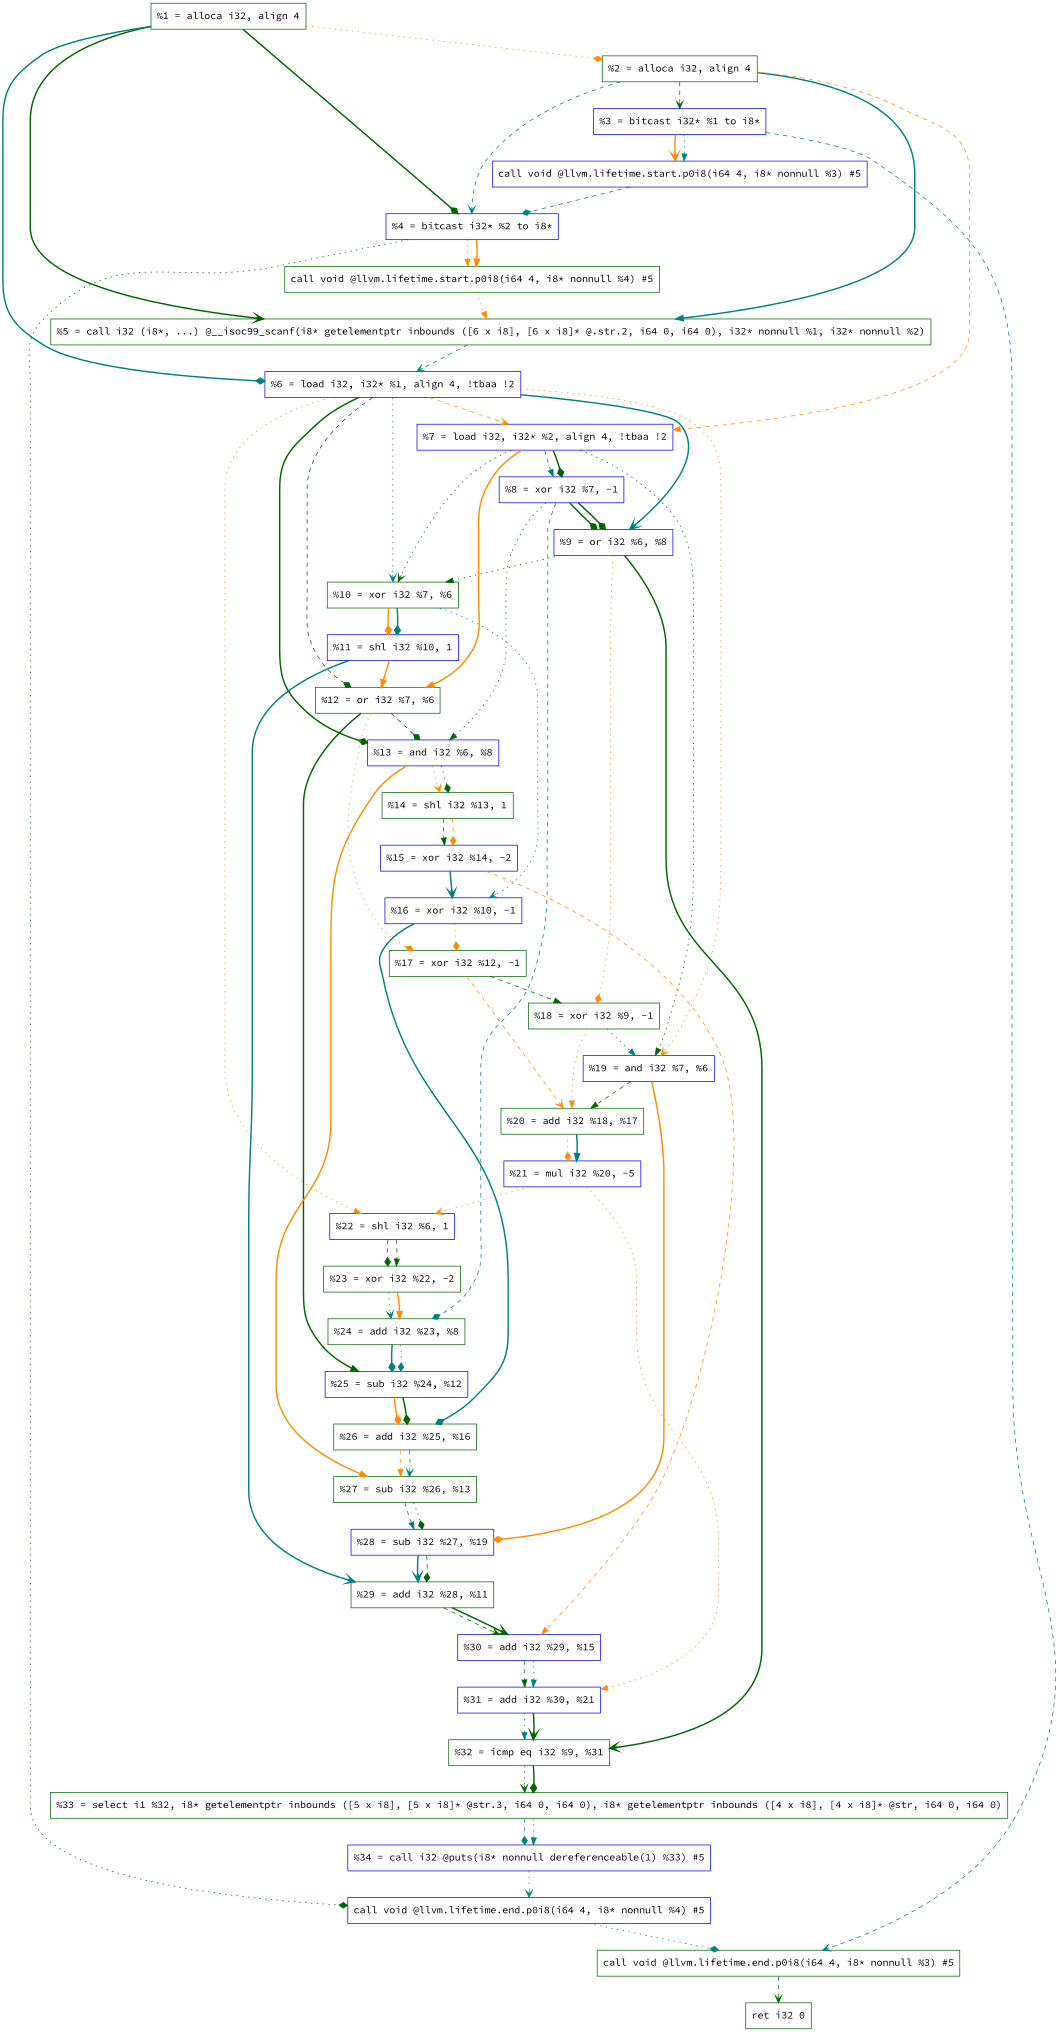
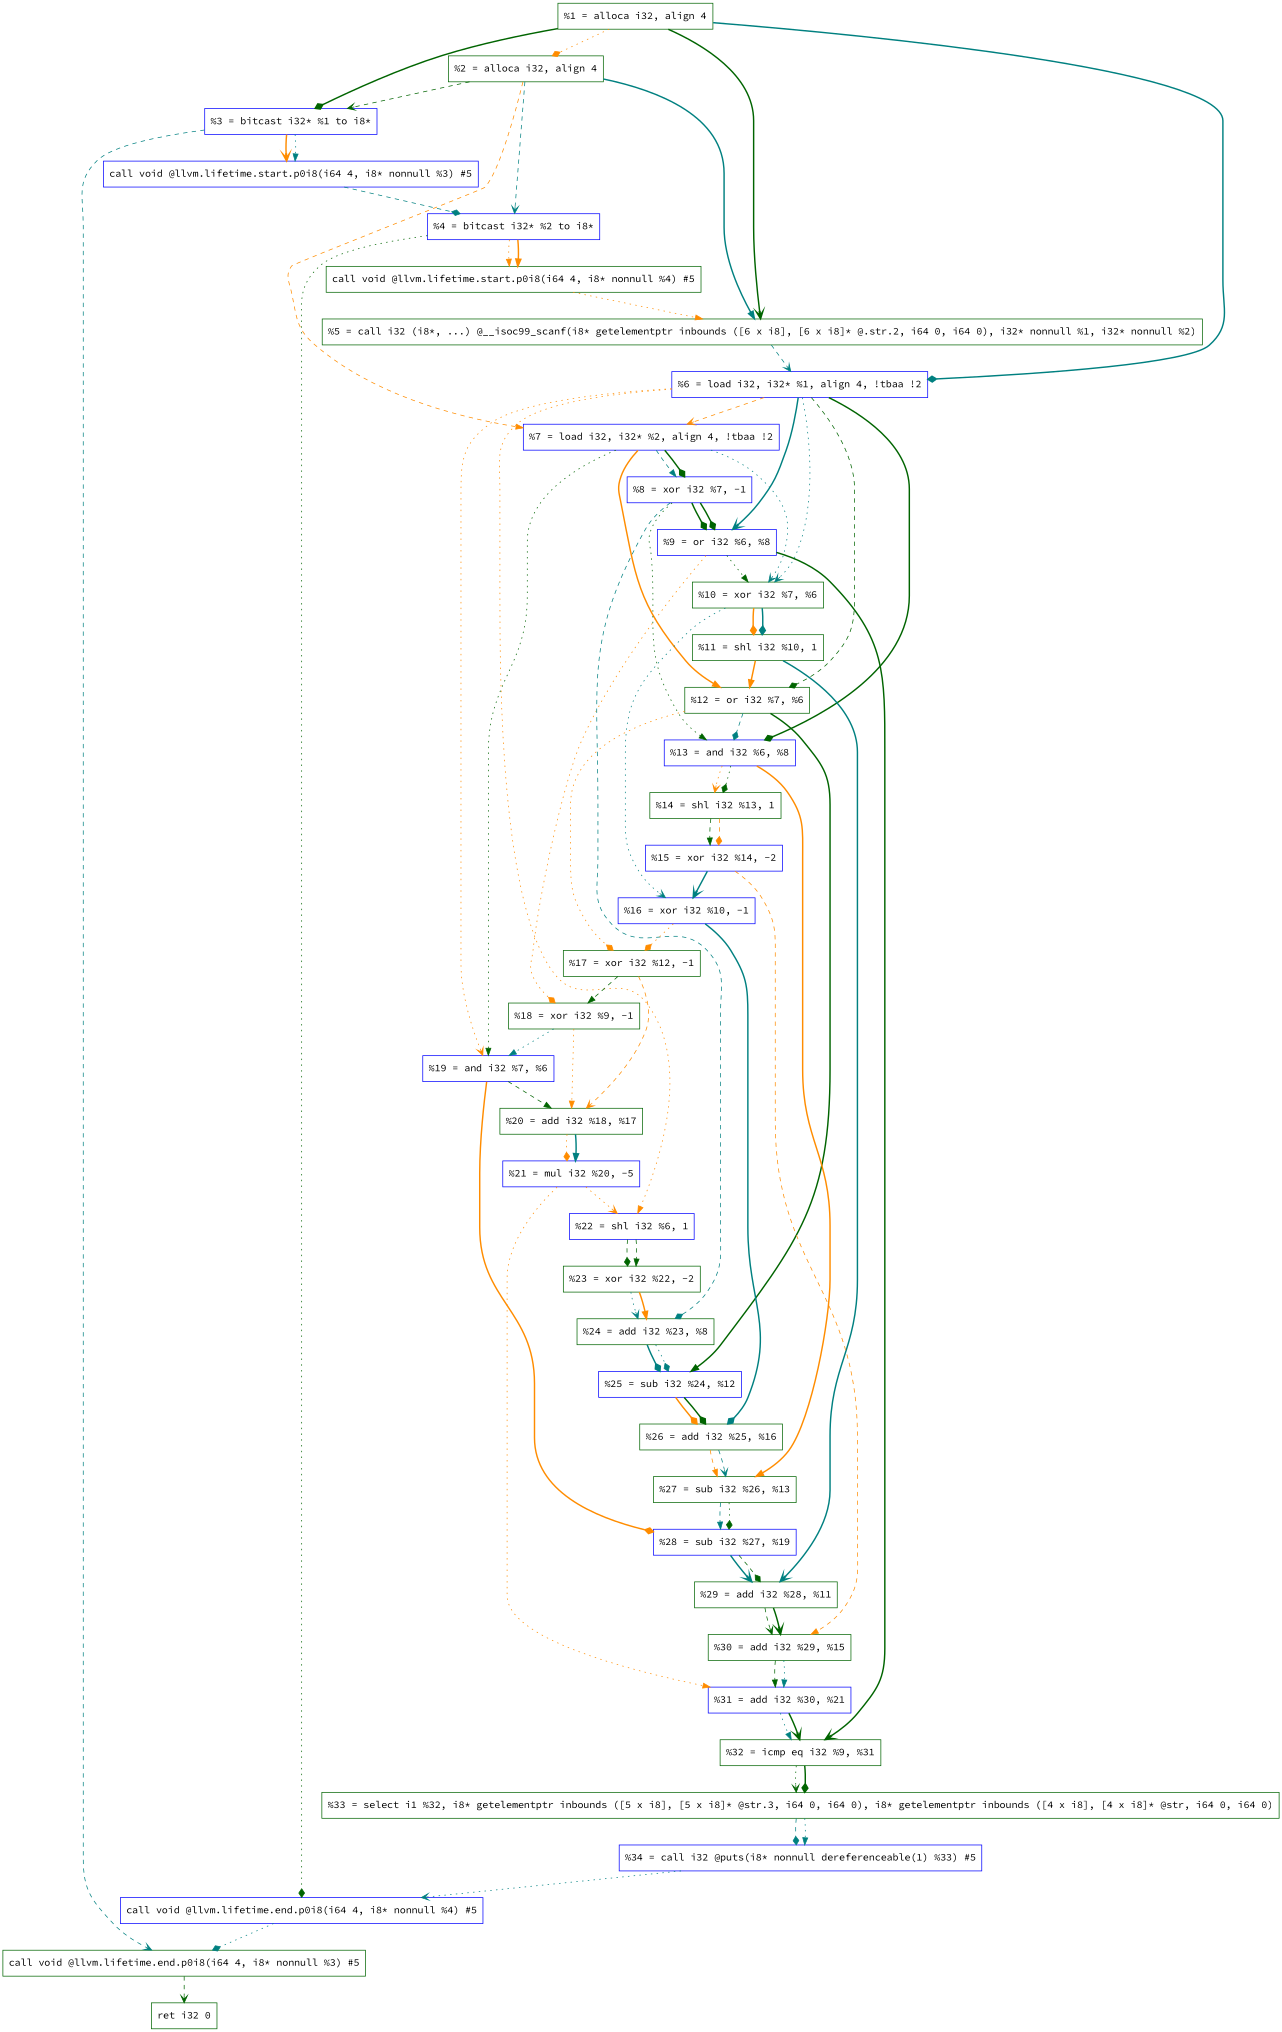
(347, 119) -> (437, 57)
(445, 502) -> (778, 498)
(393, 648) -> (758, 648)
(402, 724) -> (740, 723)
(529, 1647) -> (780, 1647)
